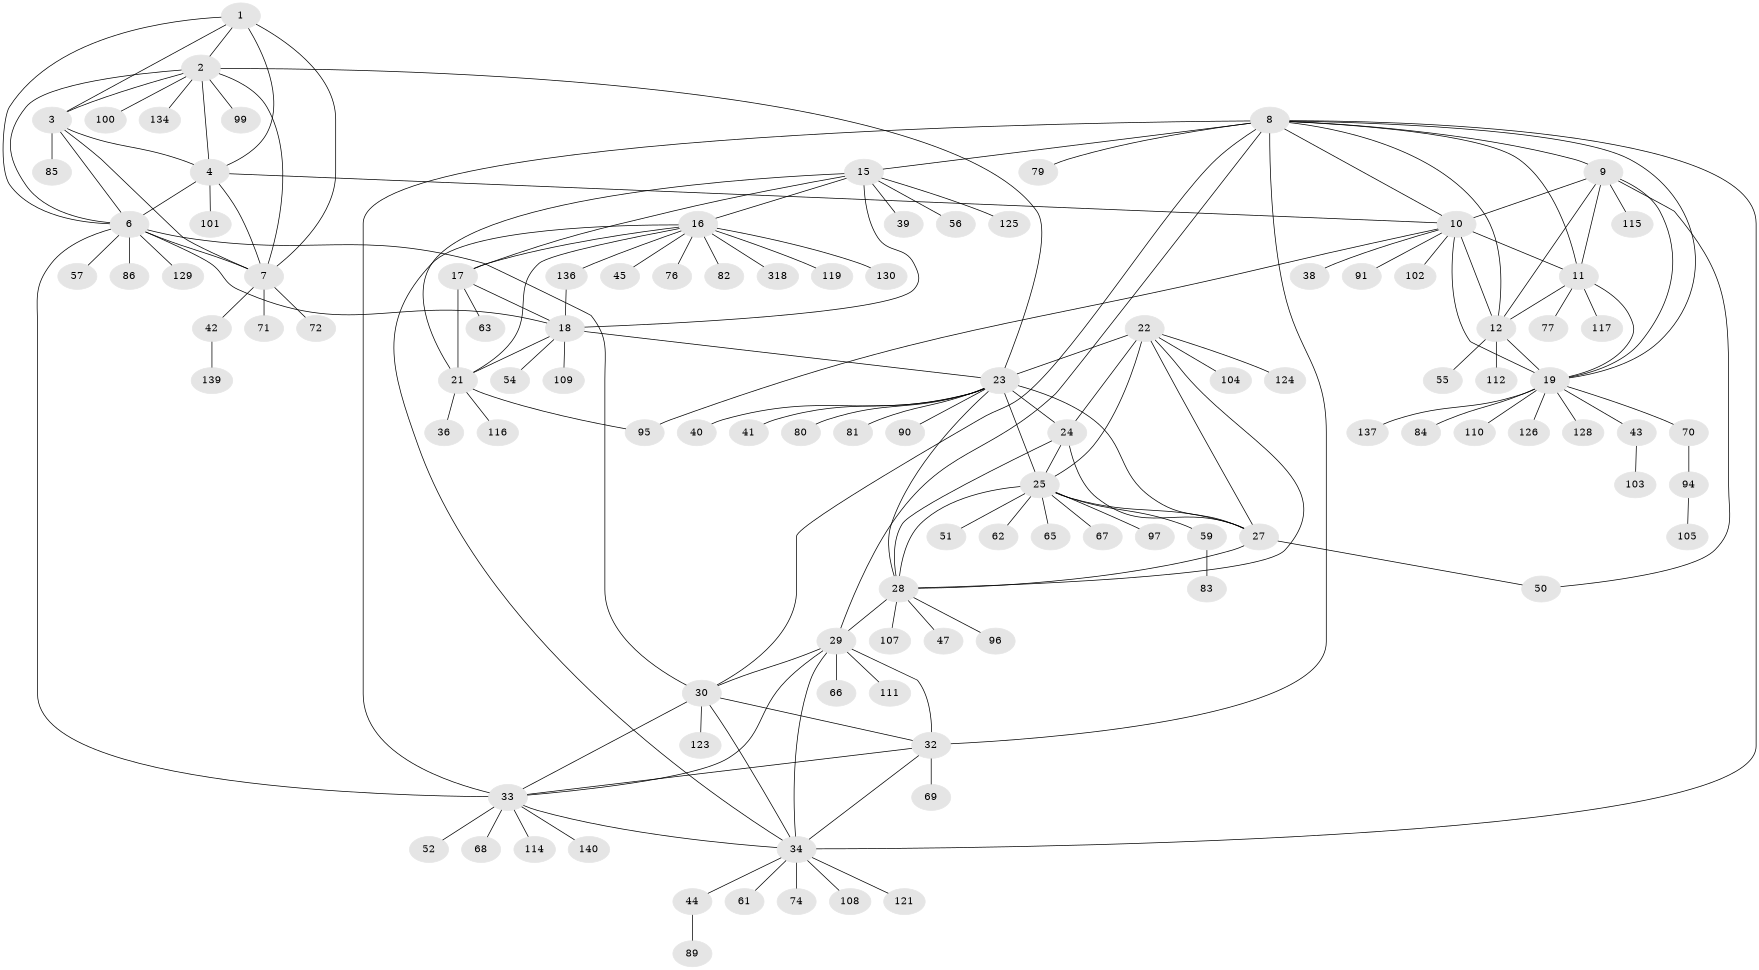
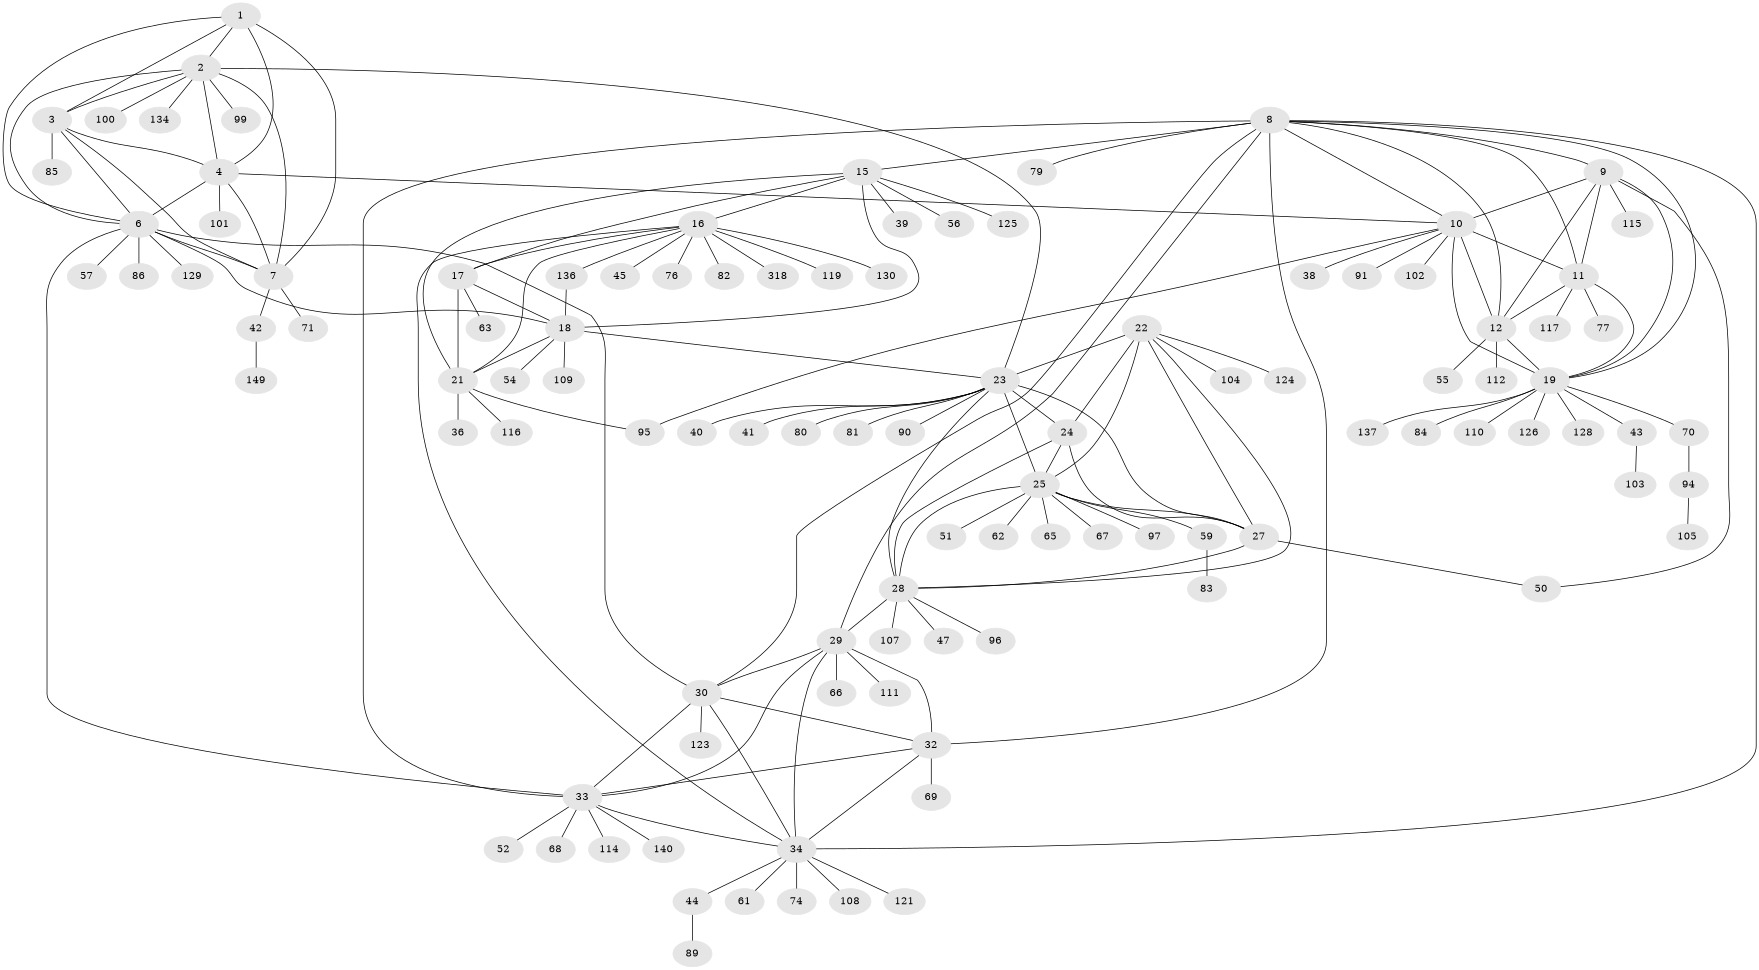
(316, 329) -> none
(212, 381) -> (256, 381)
